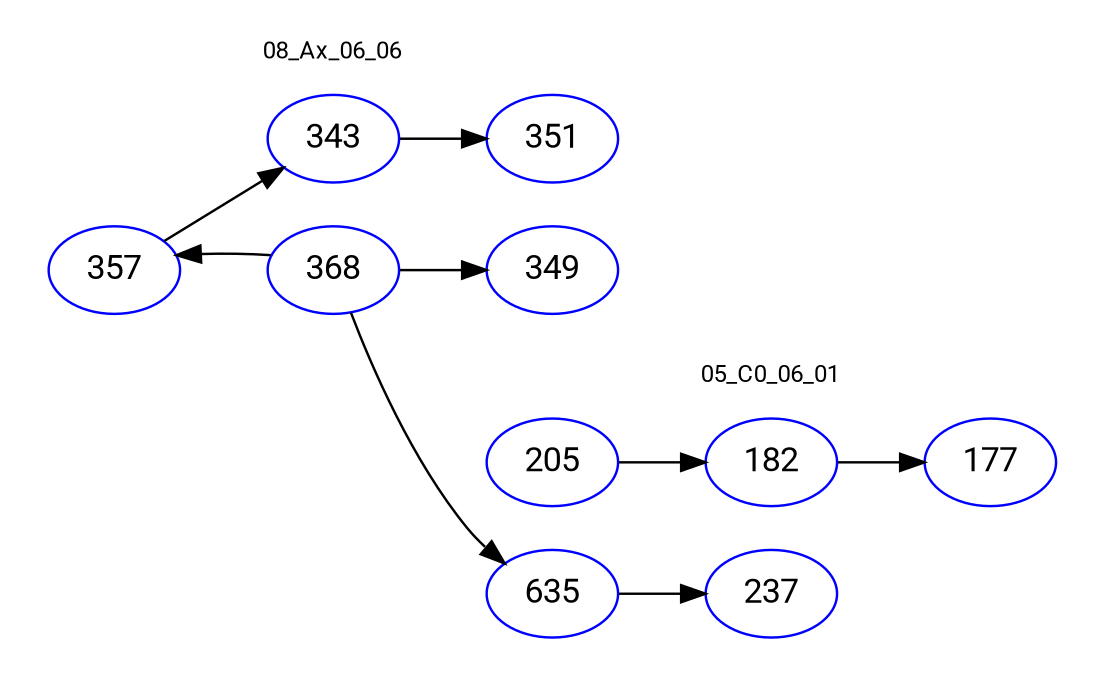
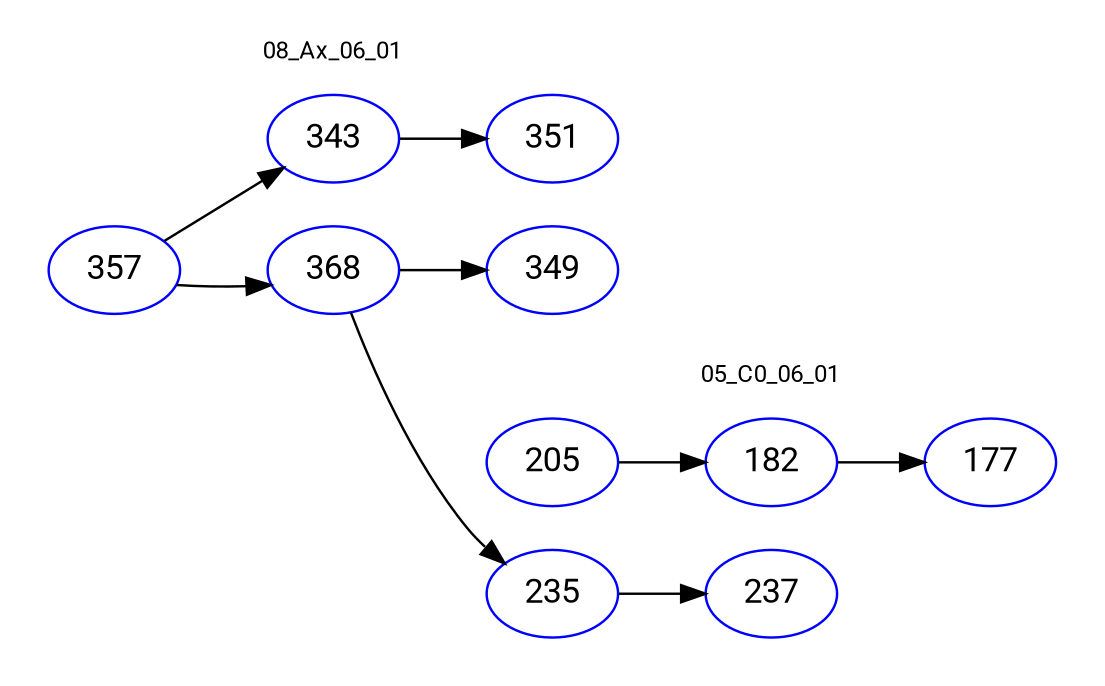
(333, 52) -> (333, 52)
(236, 254) -> (211, 286)
(552, 594) -> (552, 594)
